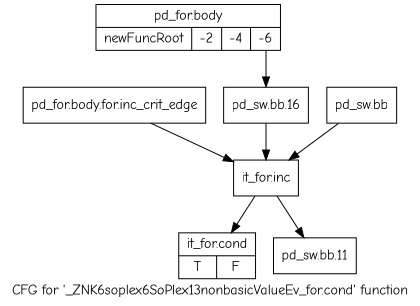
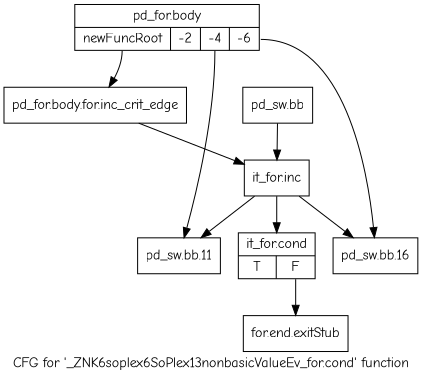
none -> (120, 65)
(266, 137) -> (322, 214)
none -> (206, 140)
none -> (296, 334)
